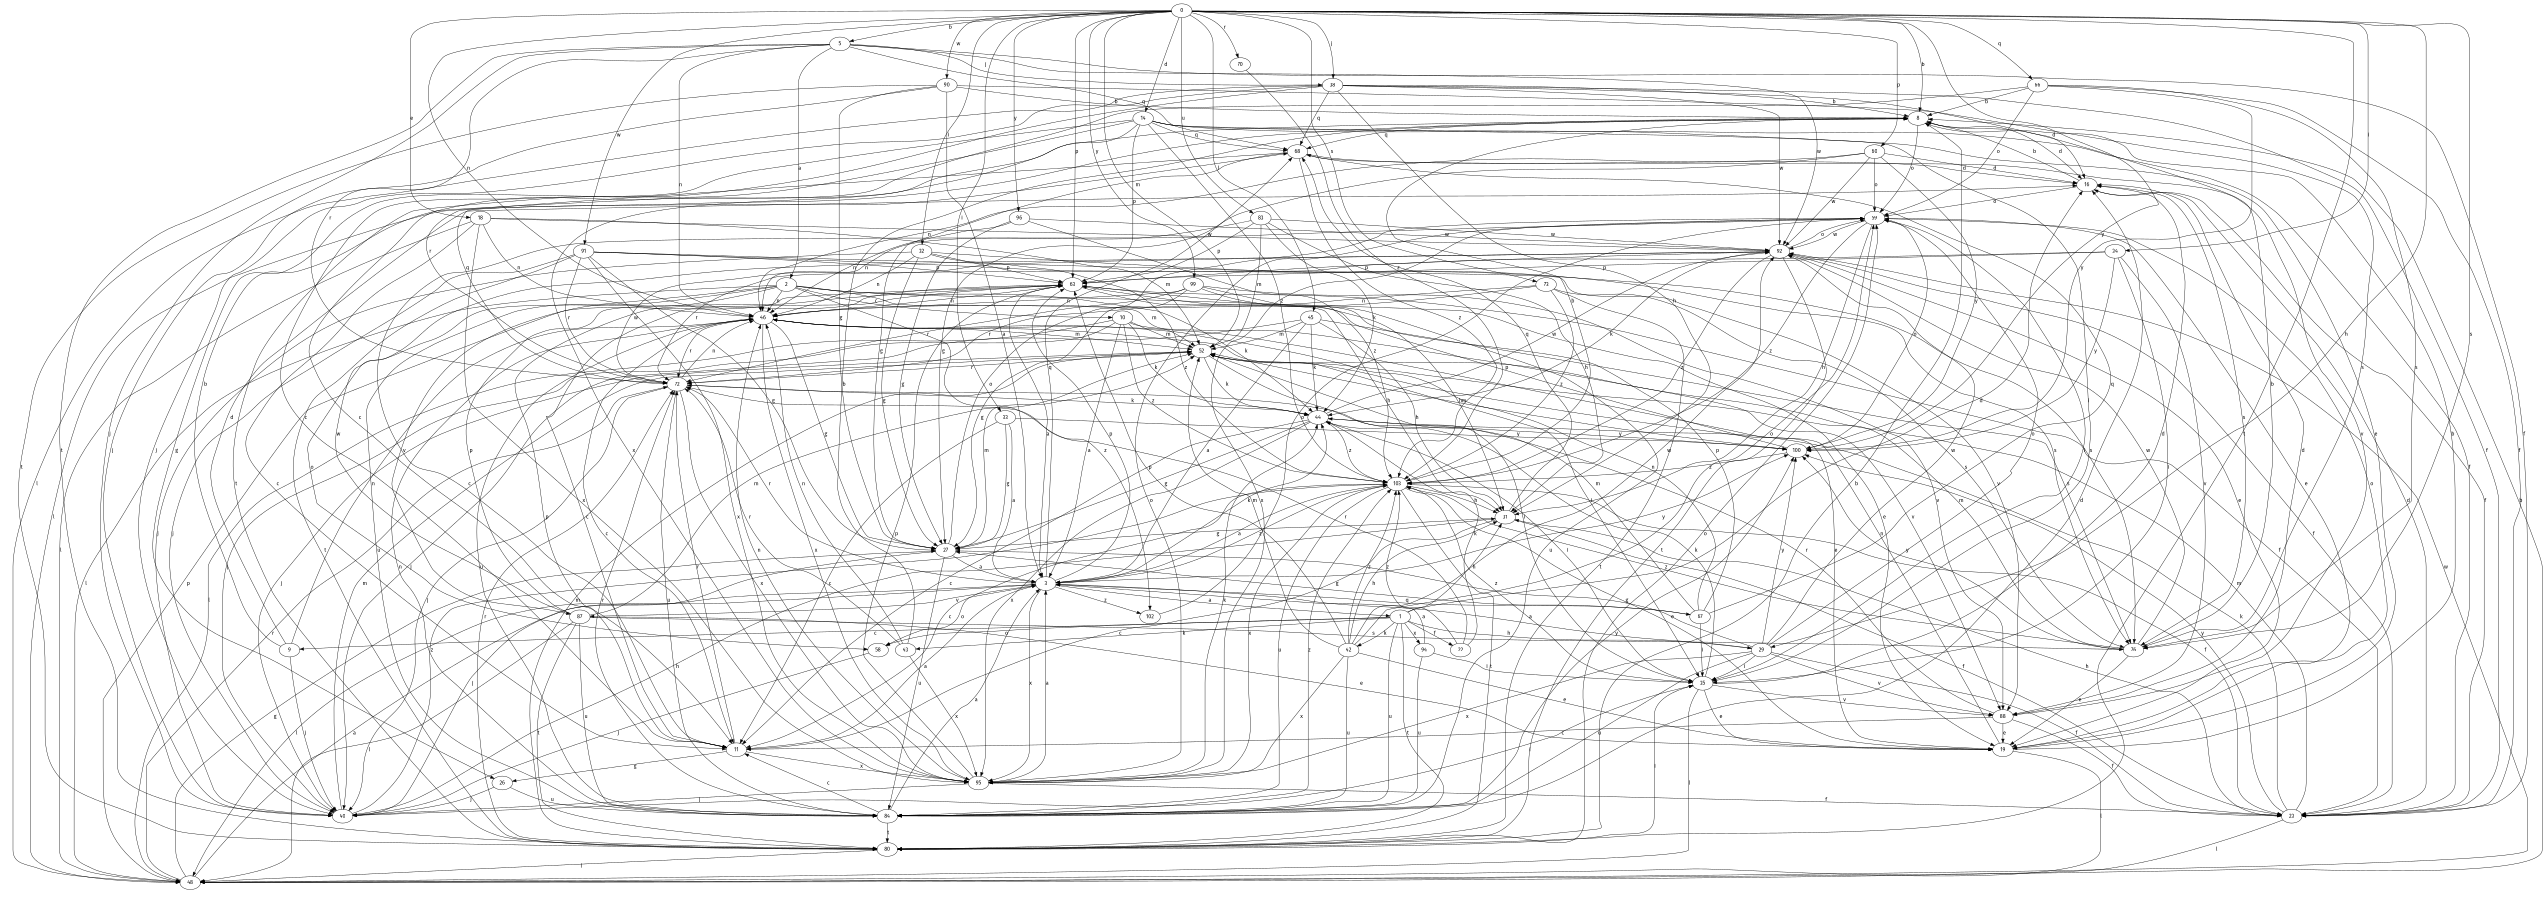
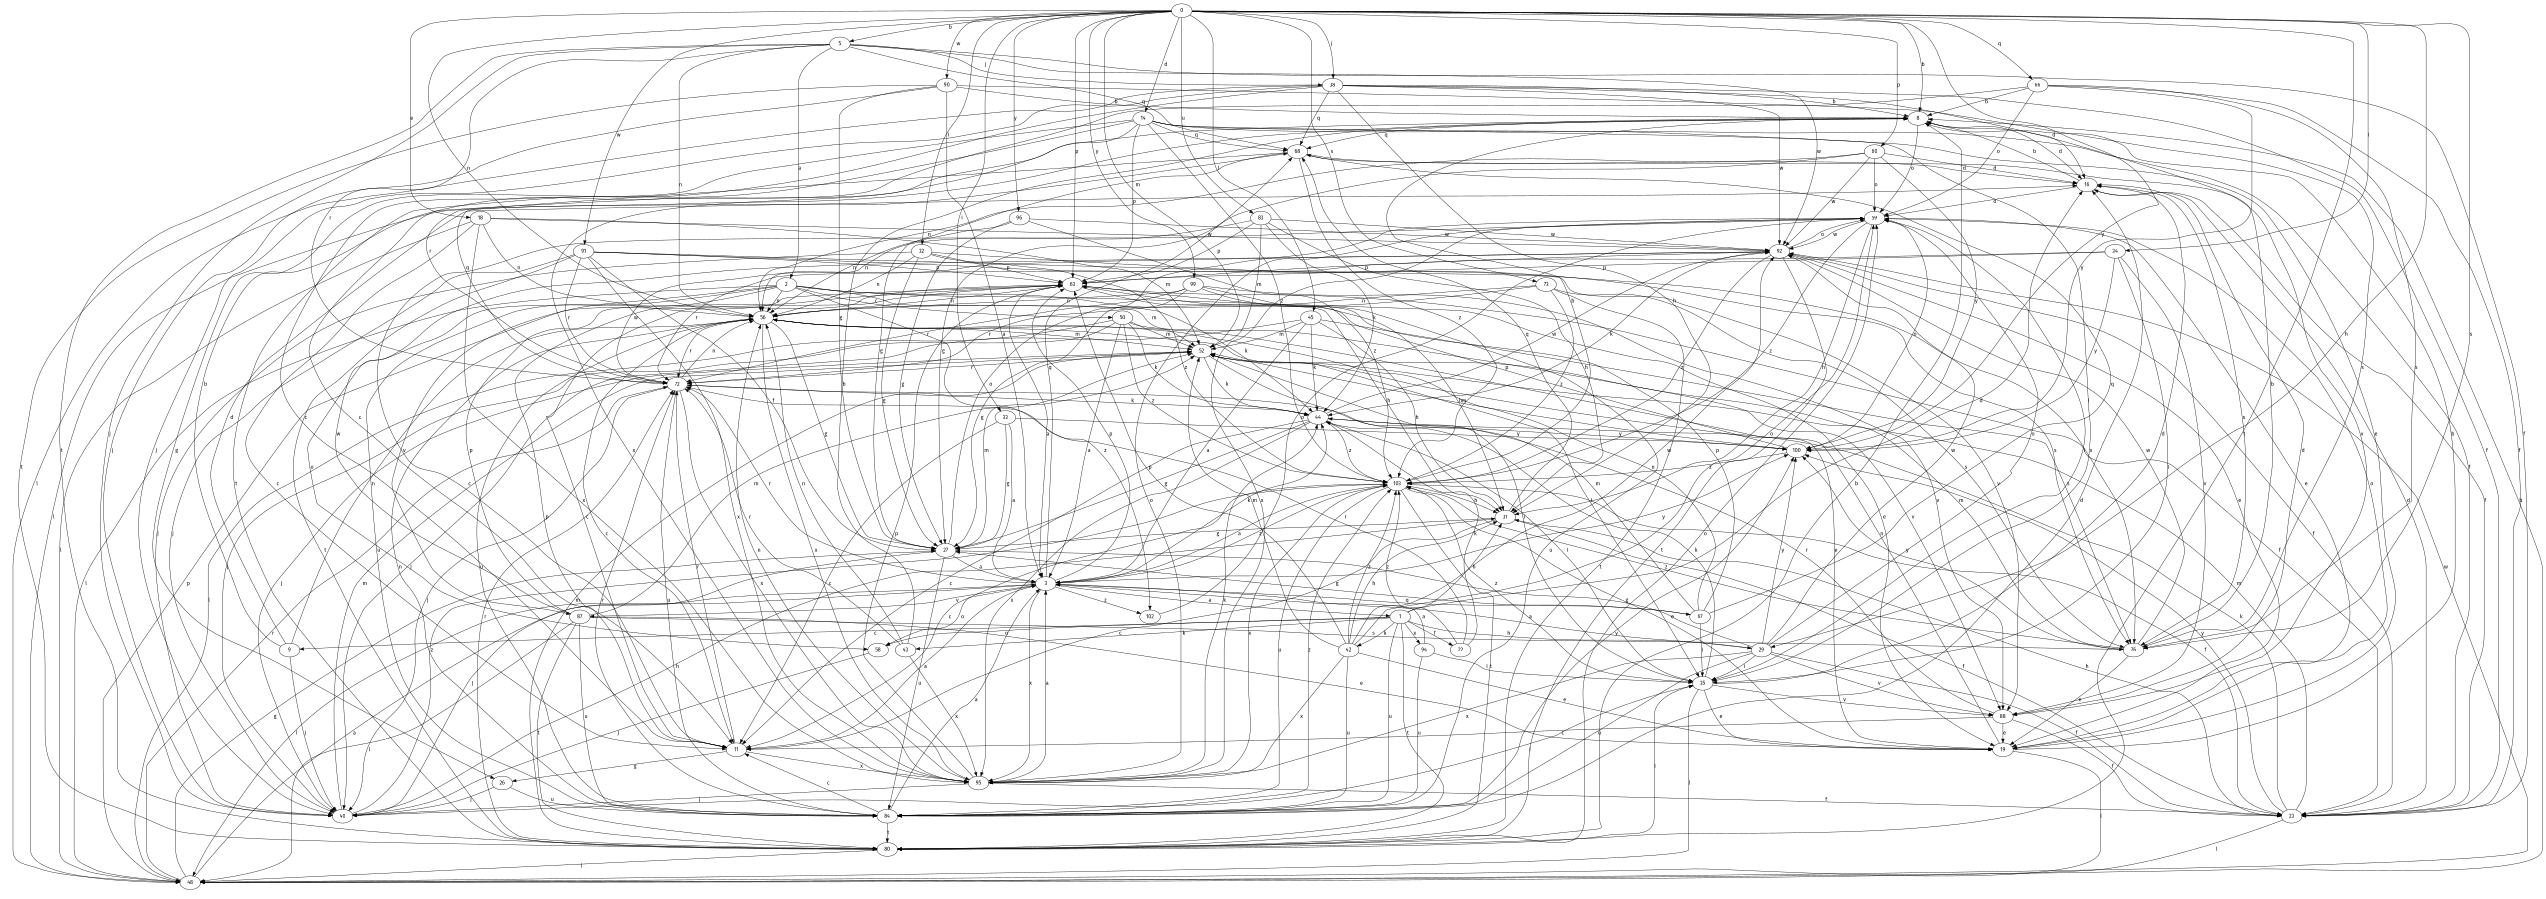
(1240, 65) -> none
(763, 318) -> (763, 318)
(1123, 318) -> (1123, 318)
(773, 401) -> (773, 401)
